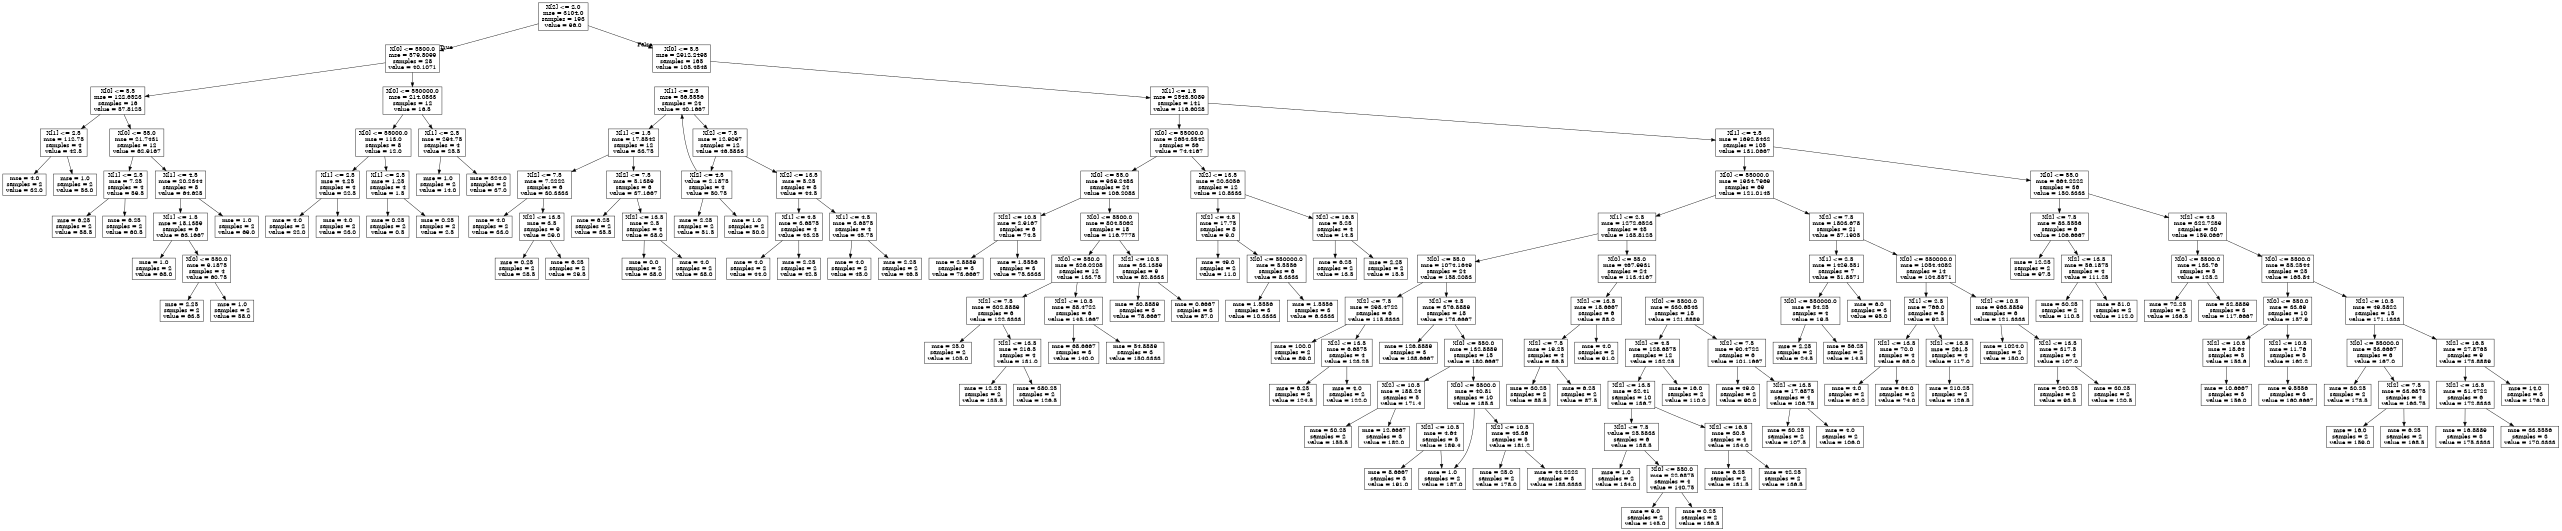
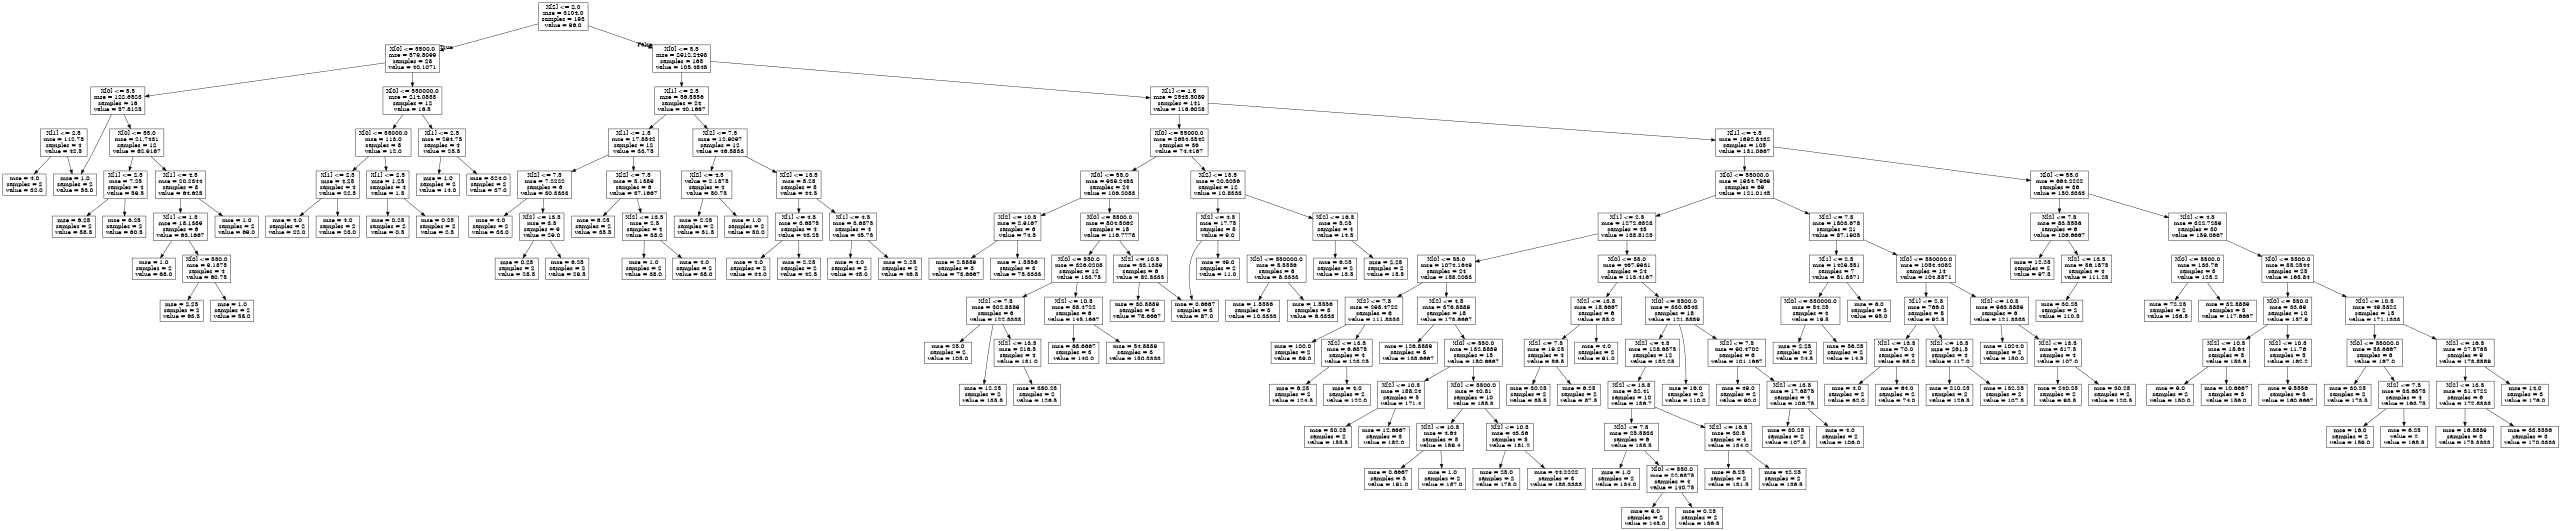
(92, 120) -> (98, 143)
(686, 146) -> (682, 78)
(2198, 246) -> none
(1245, 247) -> (1190, 267)
(644, 269) -> (644, 269)
(1140, 269) -> (1140, 269)
none -> (1649, 288)
(1374, 311) -> (1374, 311)
(2114, 311) -> none
(1737, 353) -> (1737, 353)
(1000, 374) -> (988, 352)
(1669, 374) -> (1685, 352)
none -> (2004, 395)
none -> (2170, 395)
(1631, 437) -> (1631, 437)
(2404, 437) -> (2404, 437)
(1471, 439) -> (1458, 414)
(1388, 479) -> (1388, 479)
